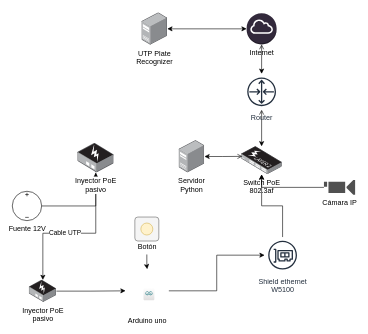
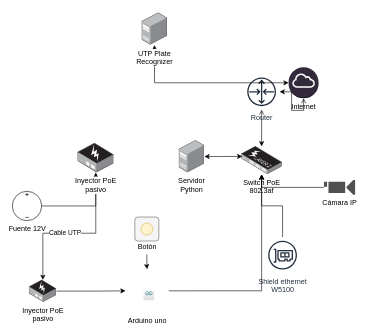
(262, 29) -> (304, 83)
(238, 156) -> (237, 156)
(217, 273) -> (262, 251)
